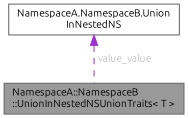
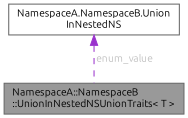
(124, 59) -> (124, 59)
